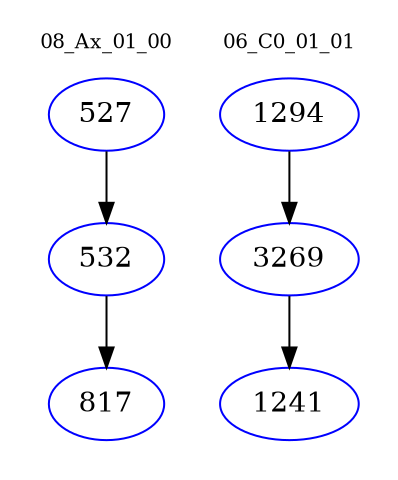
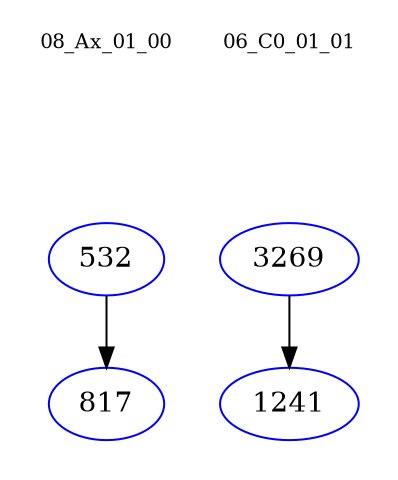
(107, 115) -> none
(289, 115) -> none
